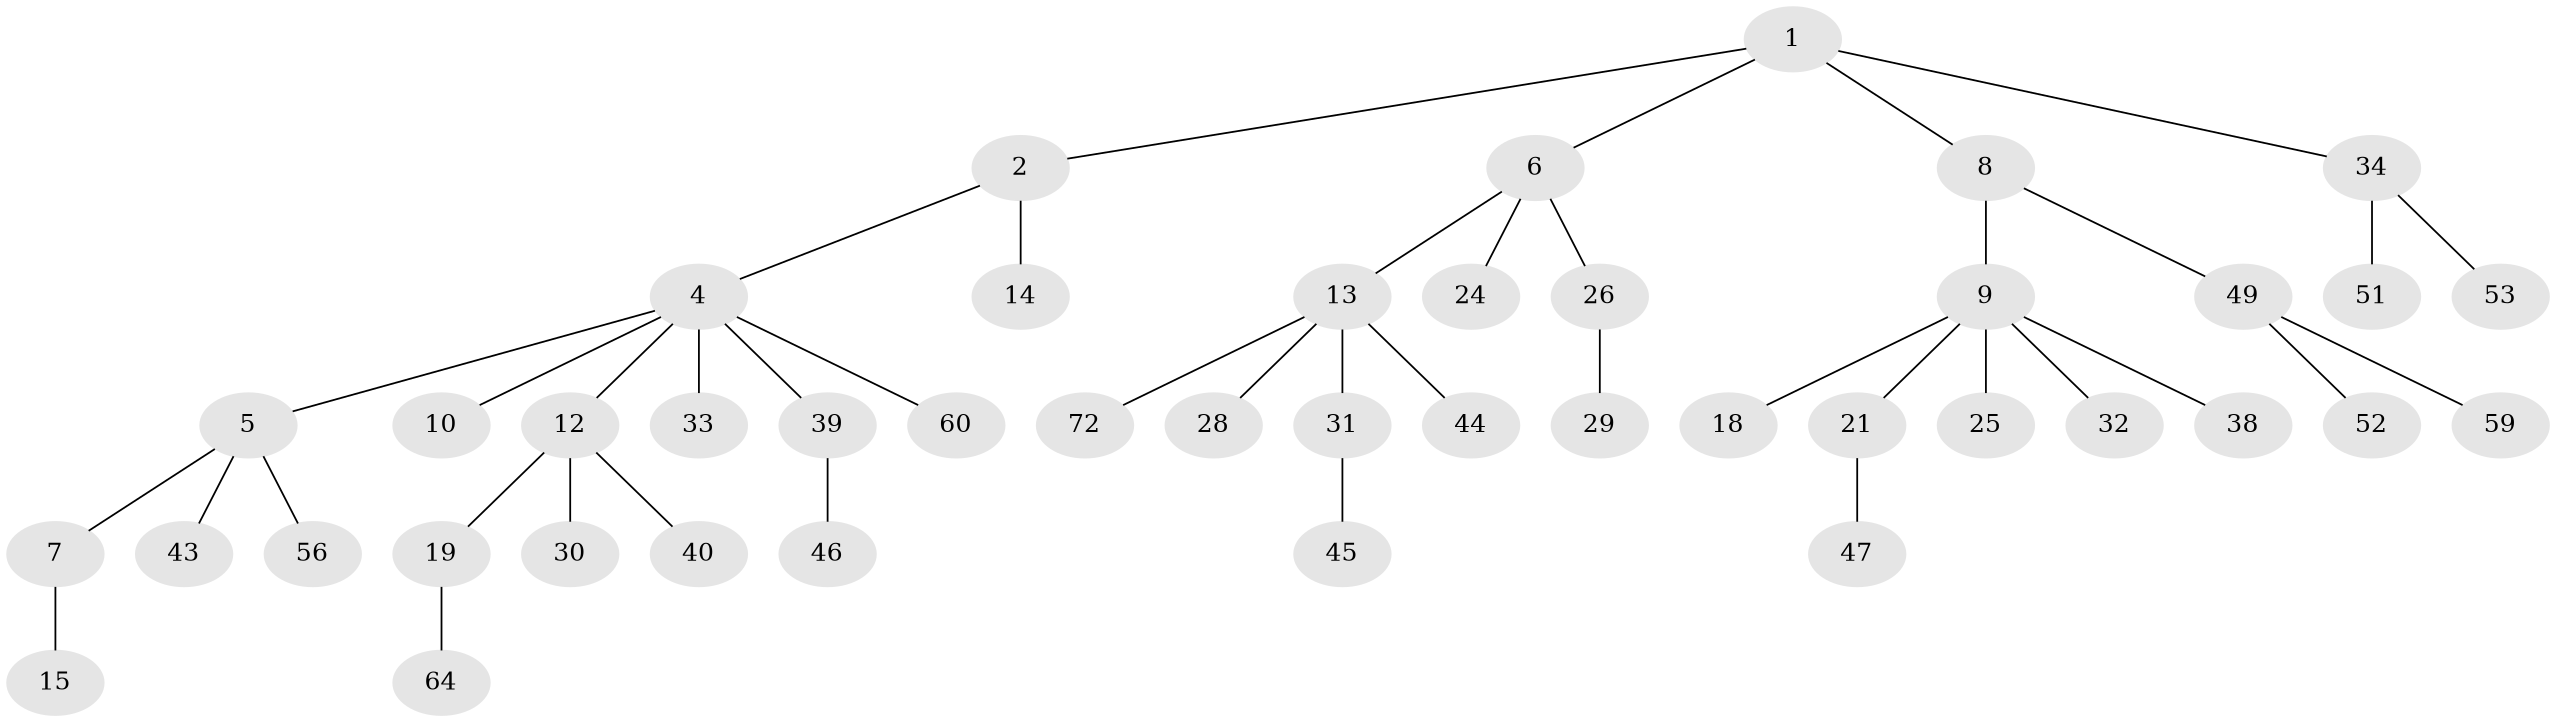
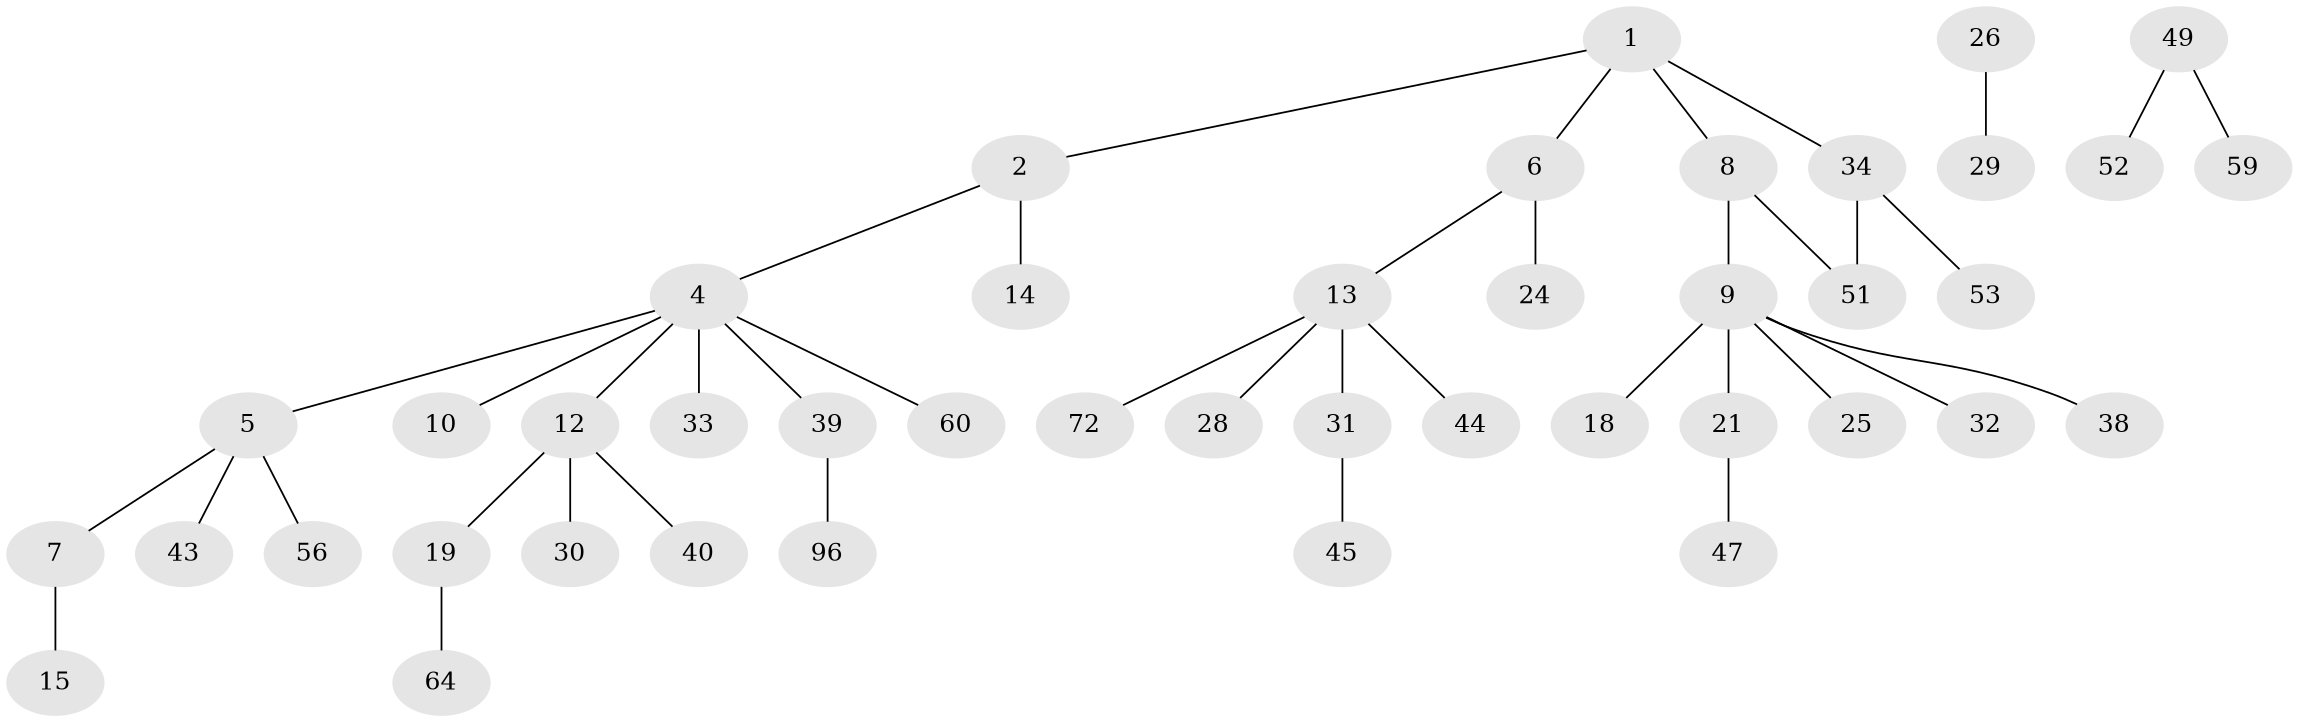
(1568, 232) -> none
(2115, 232) -> (1793, 232)
(828, 554) -> (828, 554)
